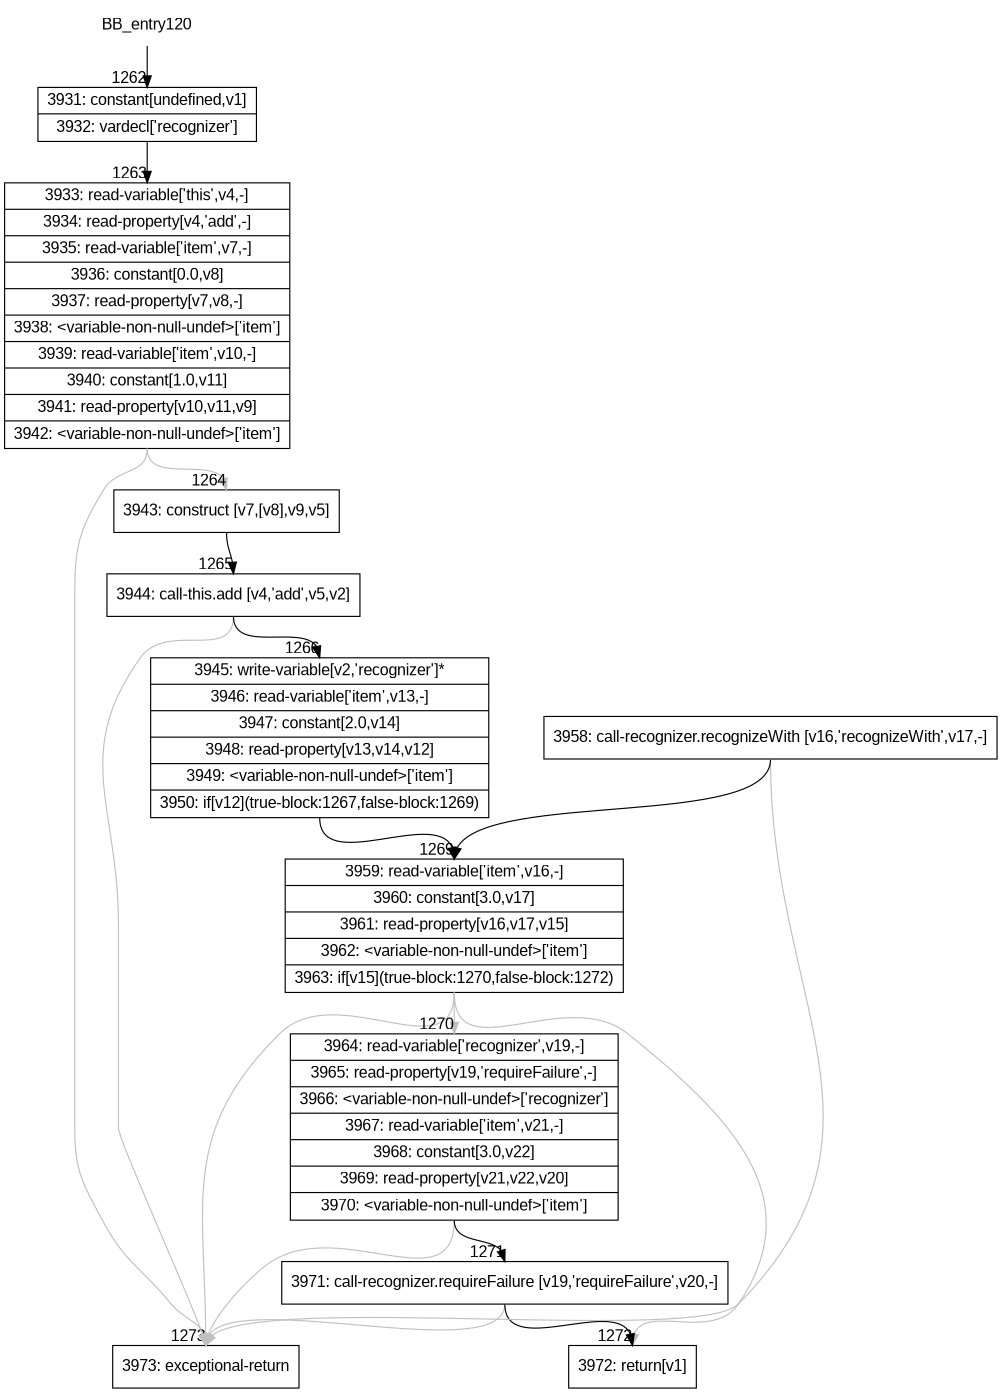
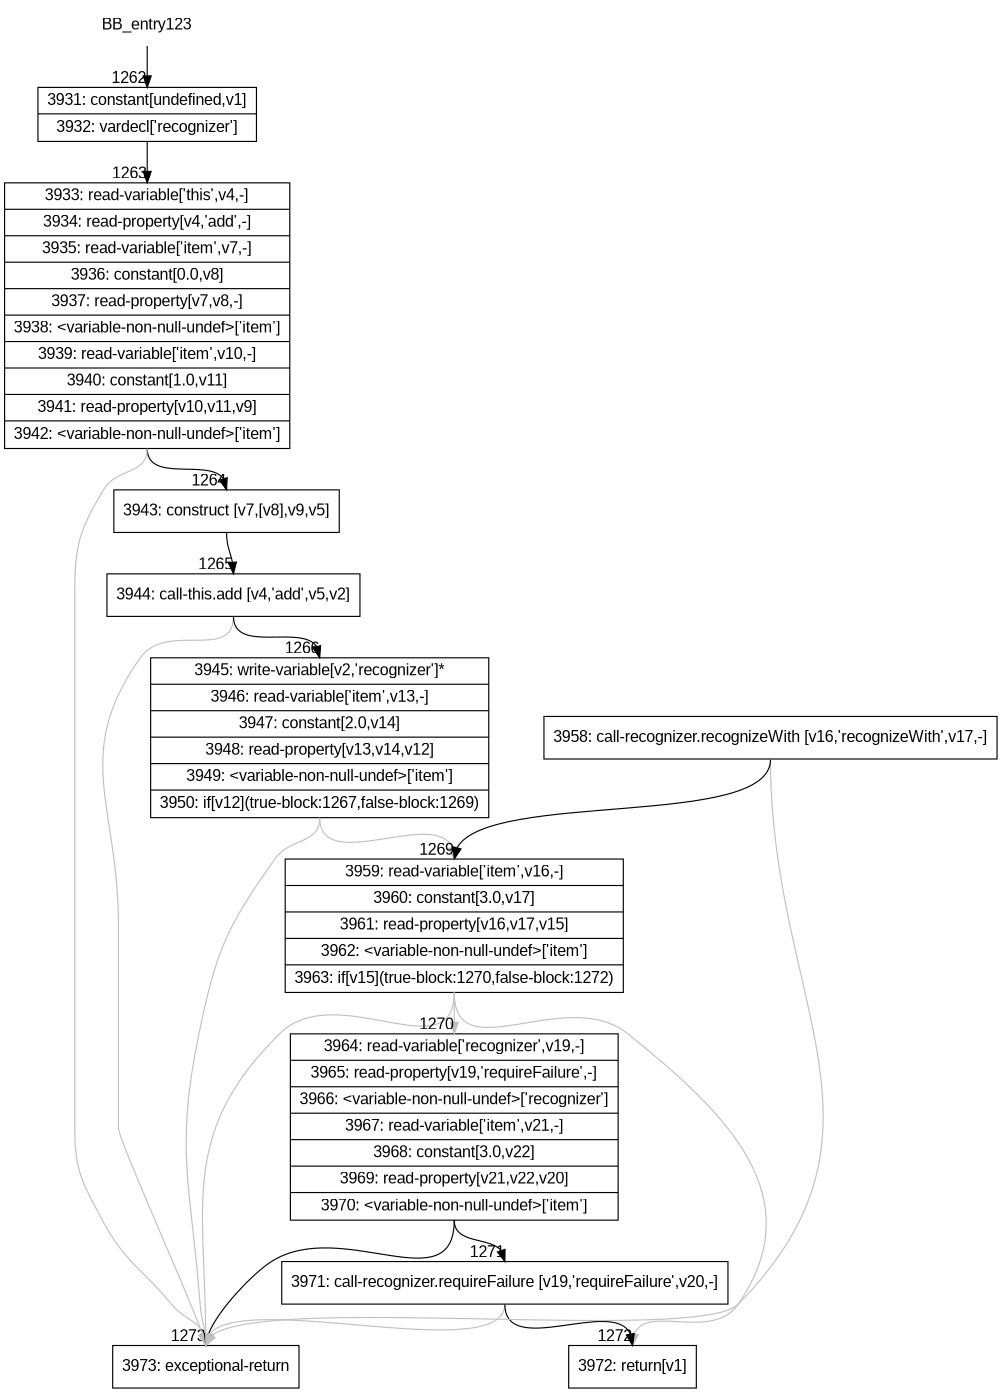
(147, 25) -> (147, 25)
(181, 469) -> (181, 469)
(381, 839) -> (381, 839)
none -> (195, 1056)
(325, 1248) -> (325, 1248)
